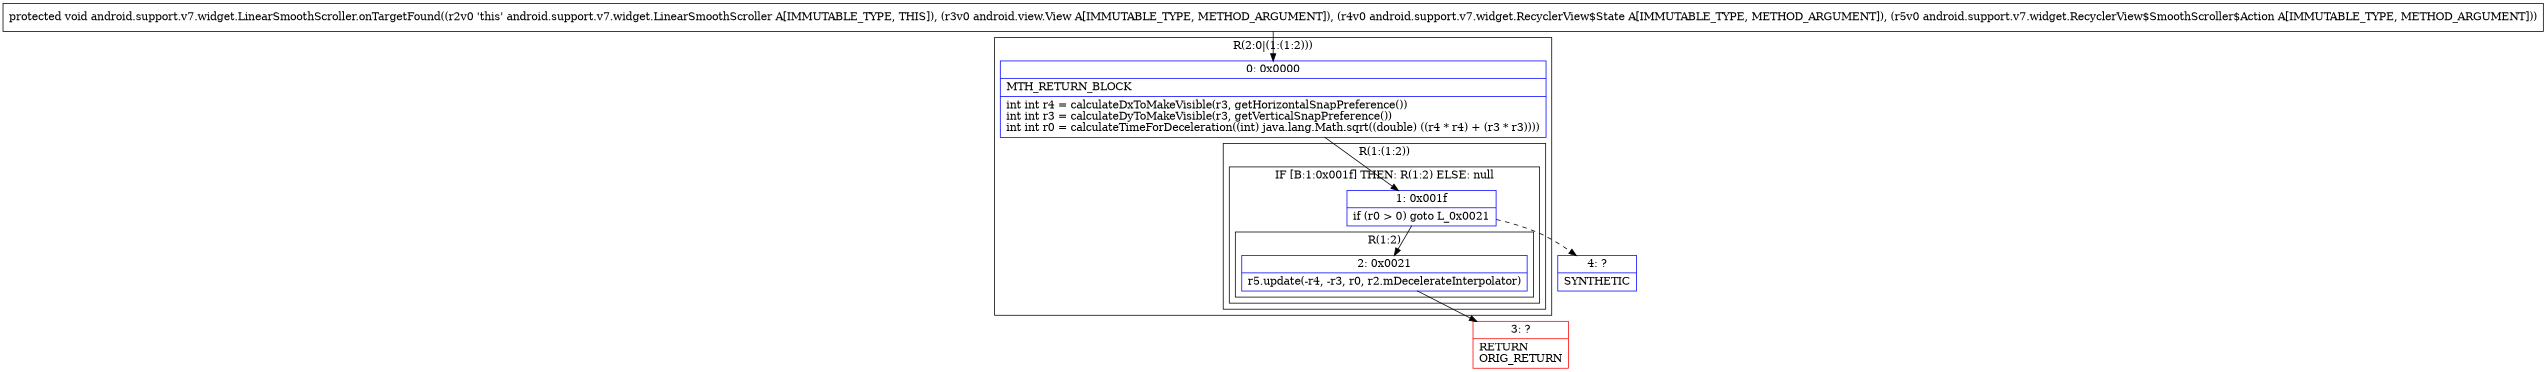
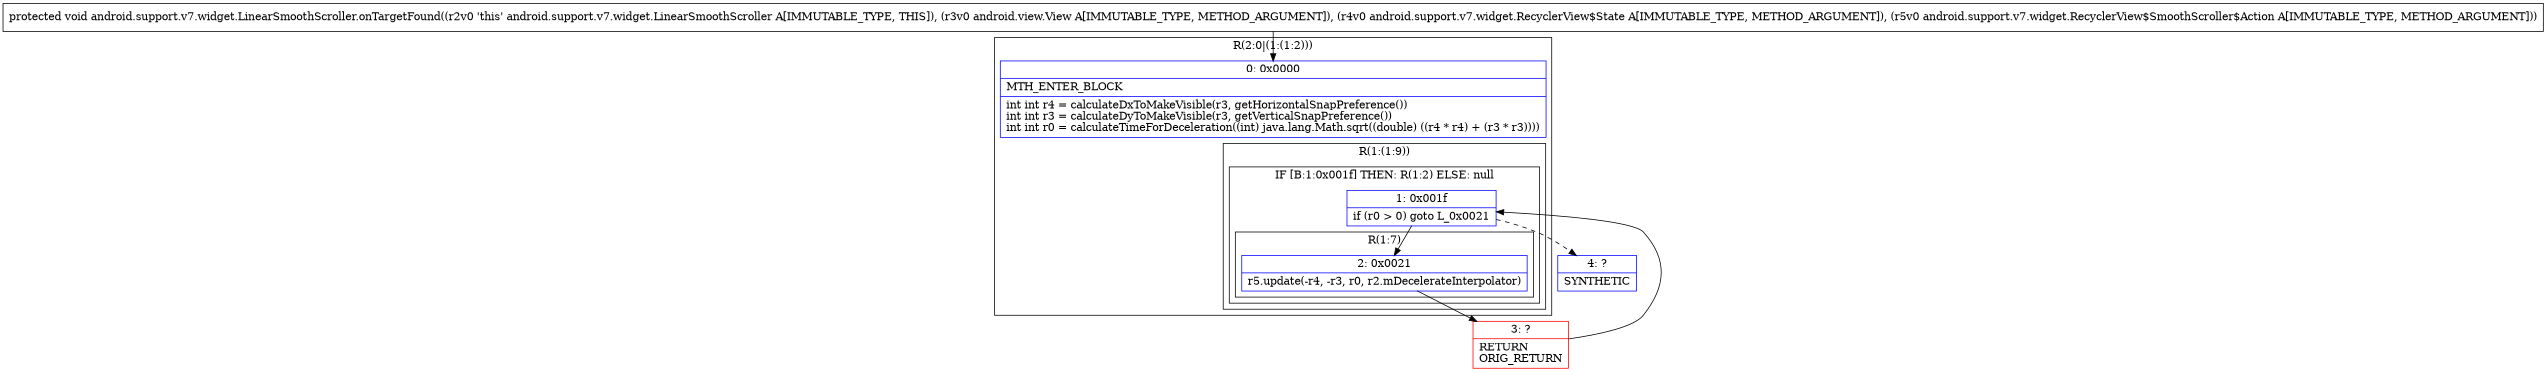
(1069, 87) -> (1065, 87)
(1384, 152) -> (1384, 152)
(1358, 162) -> (1652, 244)
(1384, 241) -> (1384, 241)
